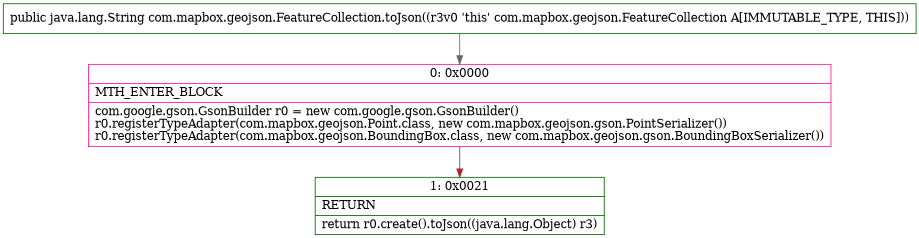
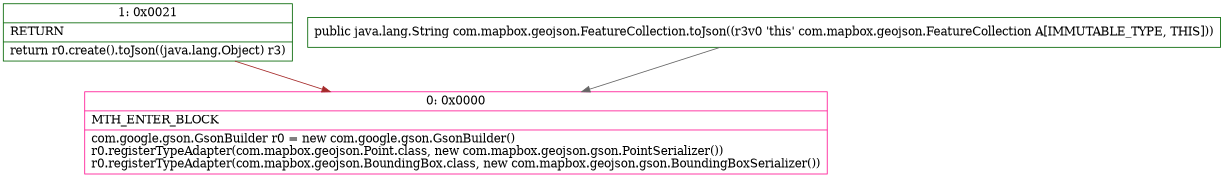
(460, 158) -> (279, 75)
